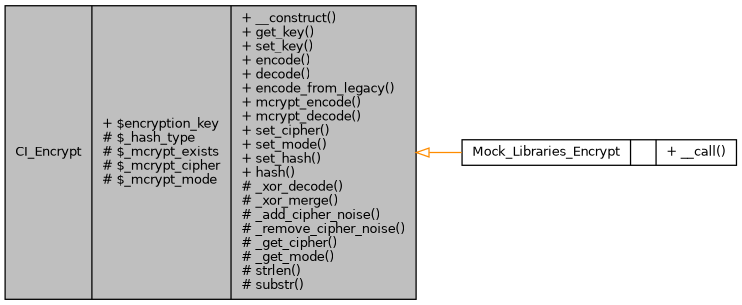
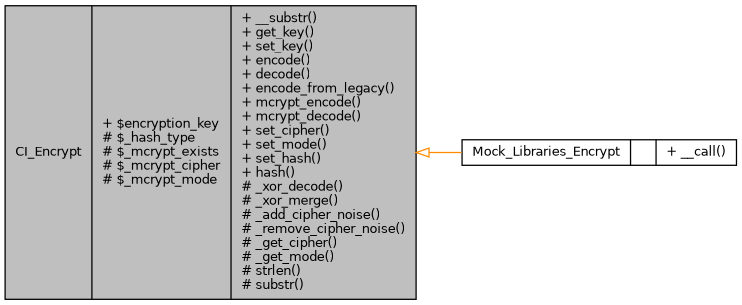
(289, 19) -> (280, 19)
